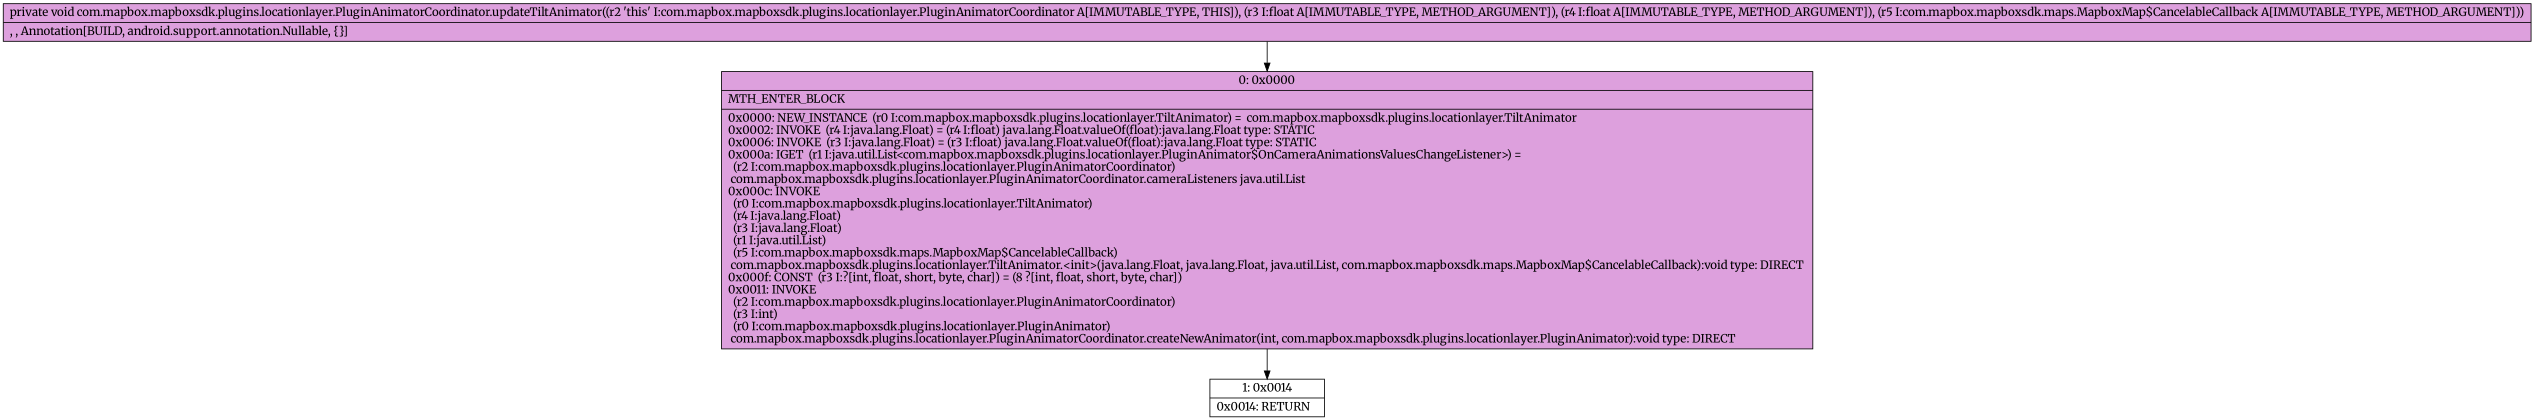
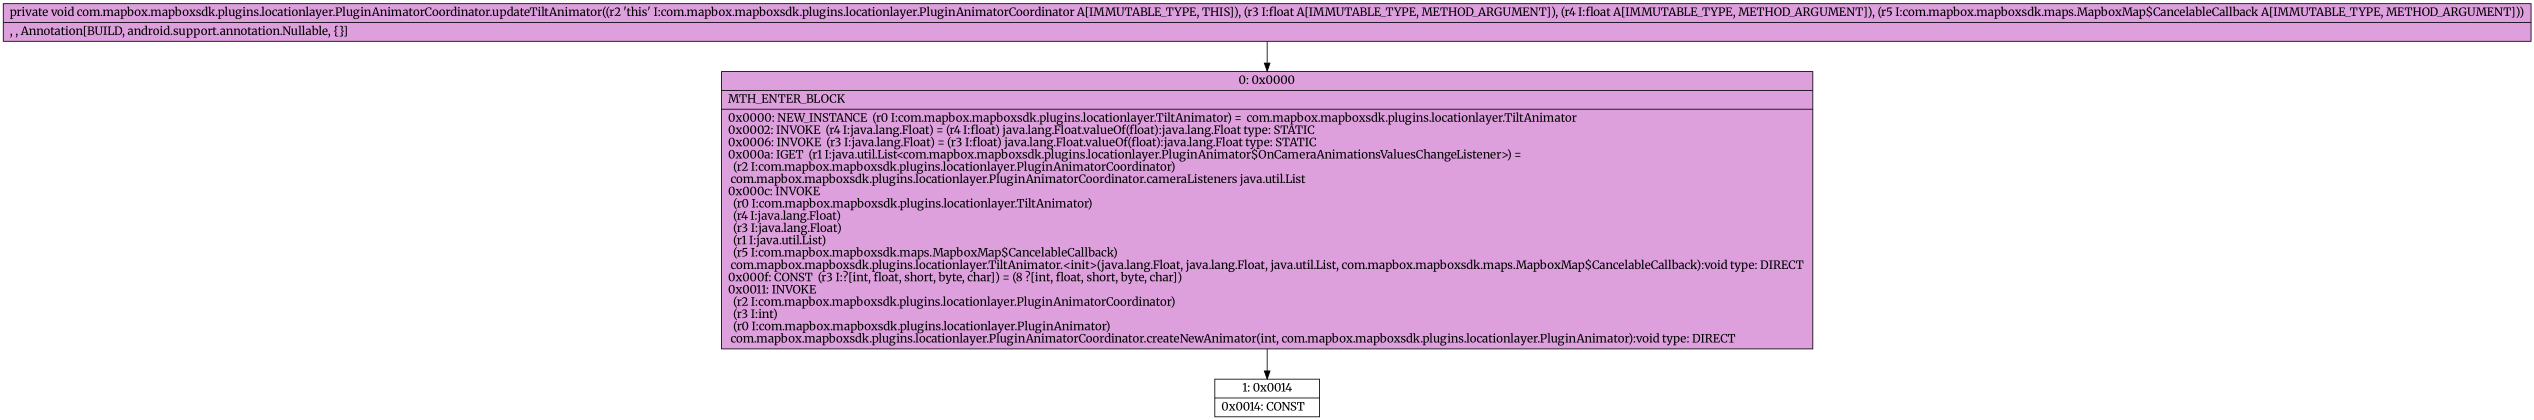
(1267, 407) -> (1267, 407)
